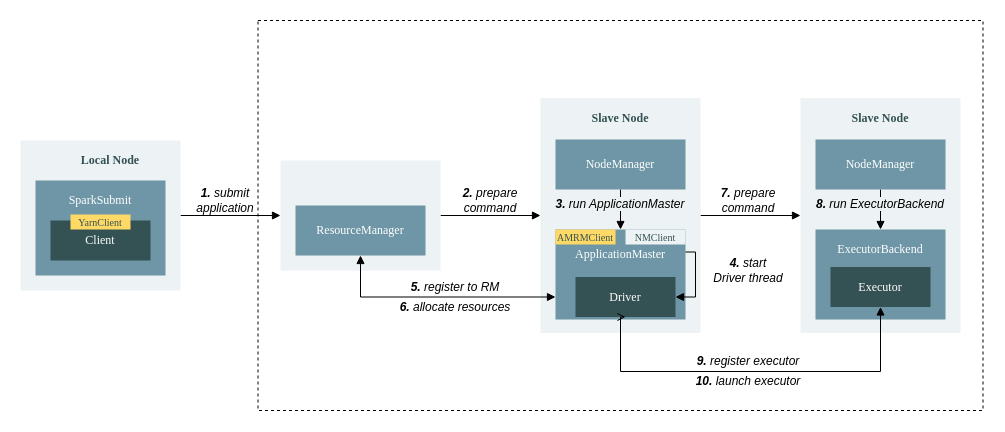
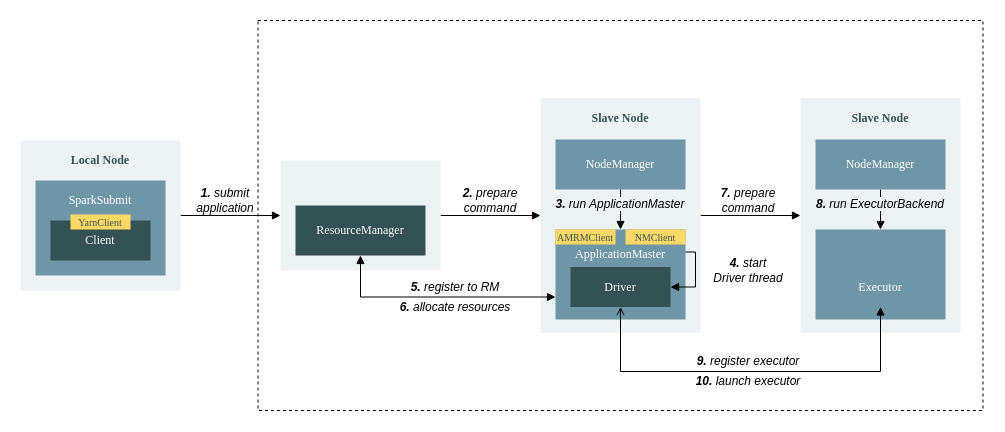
(111, 161) -> (101, 161)
(361, 231) -> (361, 231)
(656, 237) -> (656, 237)
(881, 250) -> none
(881, 287) -> (881, 287)
(626, 297) -> (621, 287)
